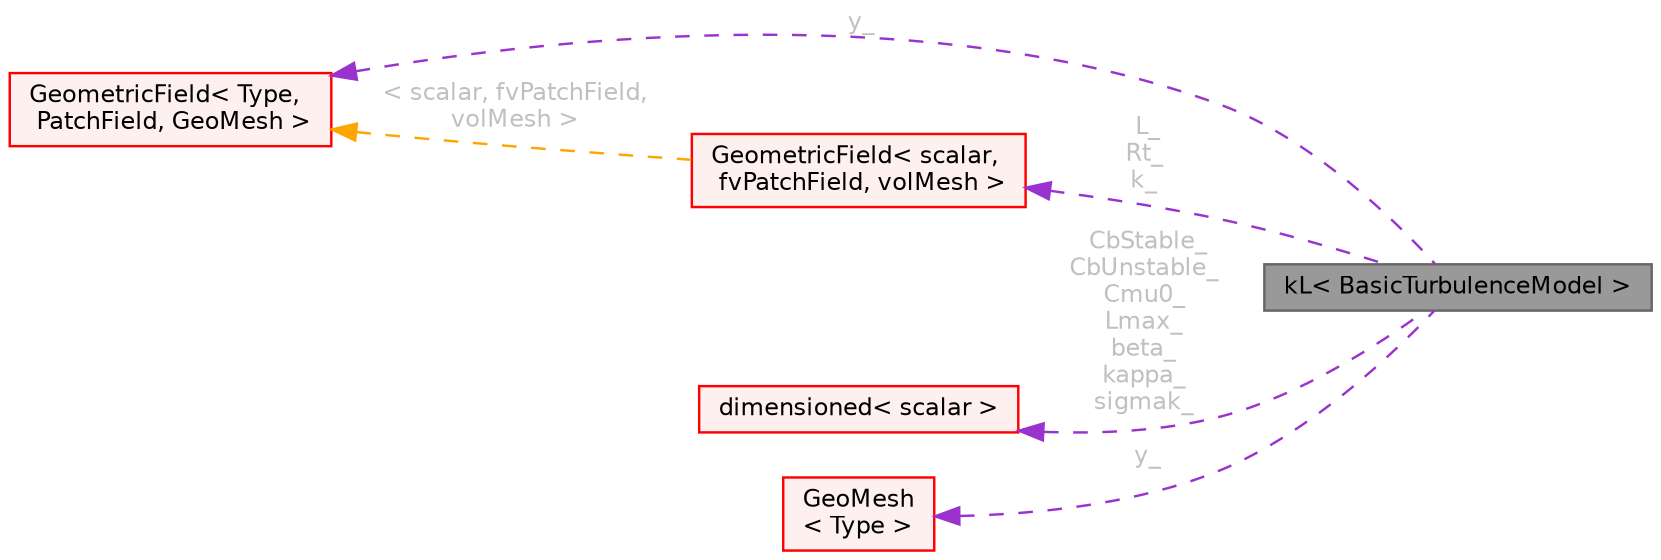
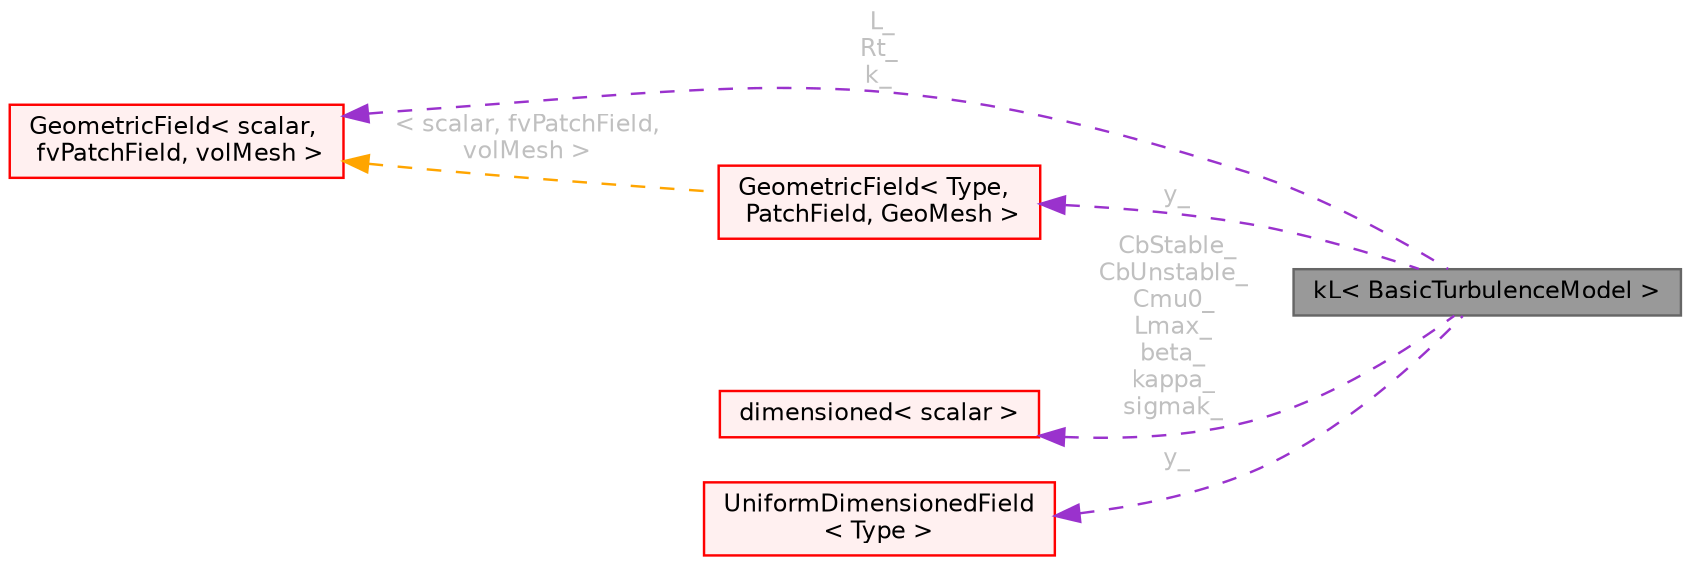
(524, 147) -> (543, 179)
(859, 514) -> (879, 519)
